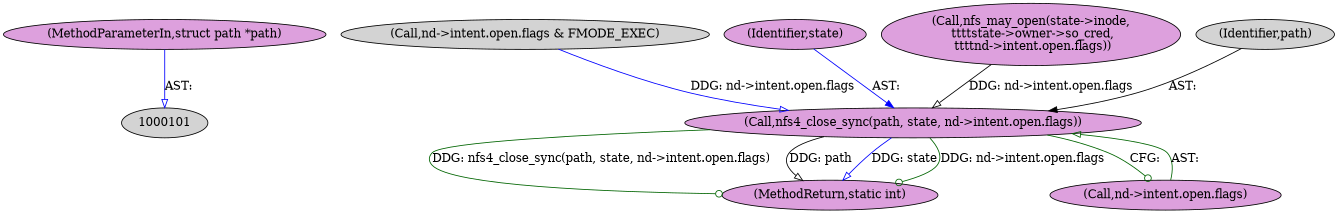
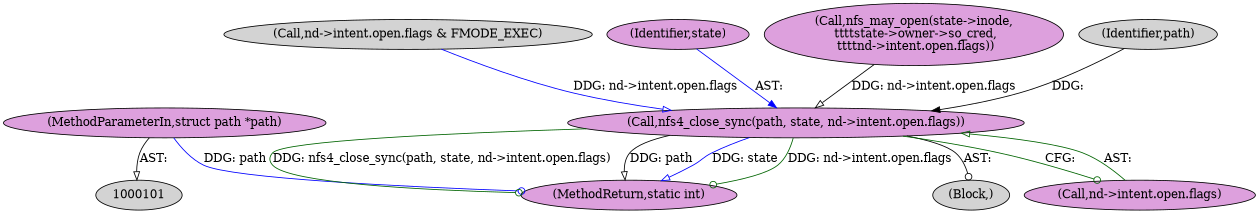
(165, 74) -> (140, 153)
(1185, 87) -> (1070, 87)
none -> (286, 178)
none -> (971, 195)
